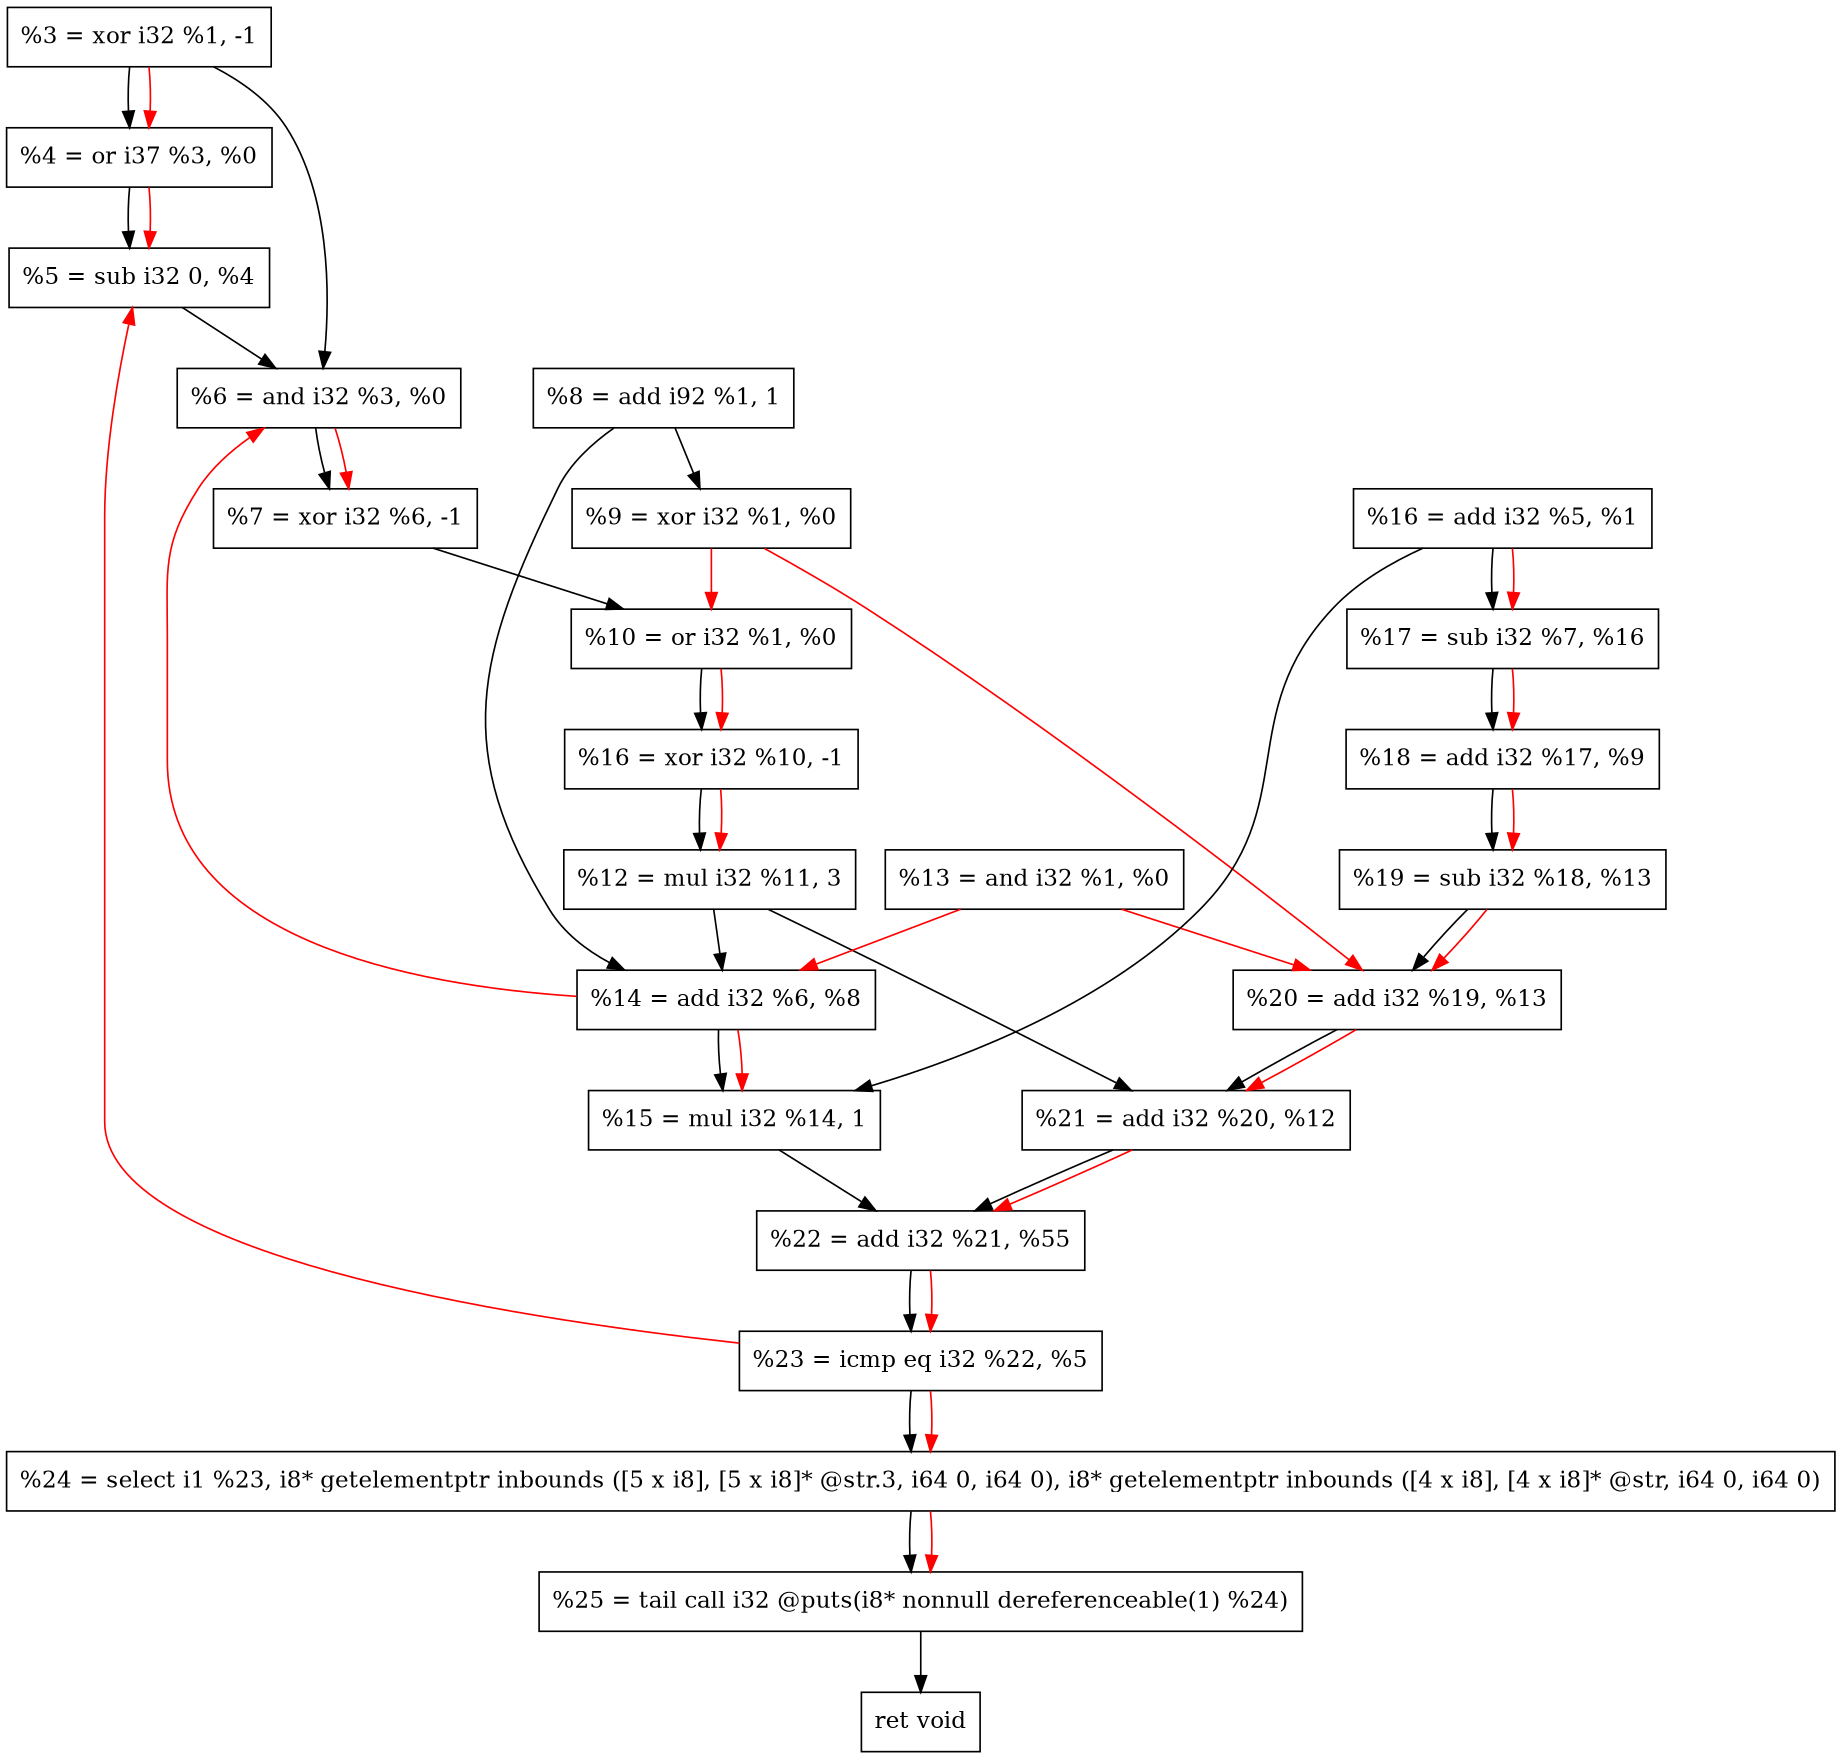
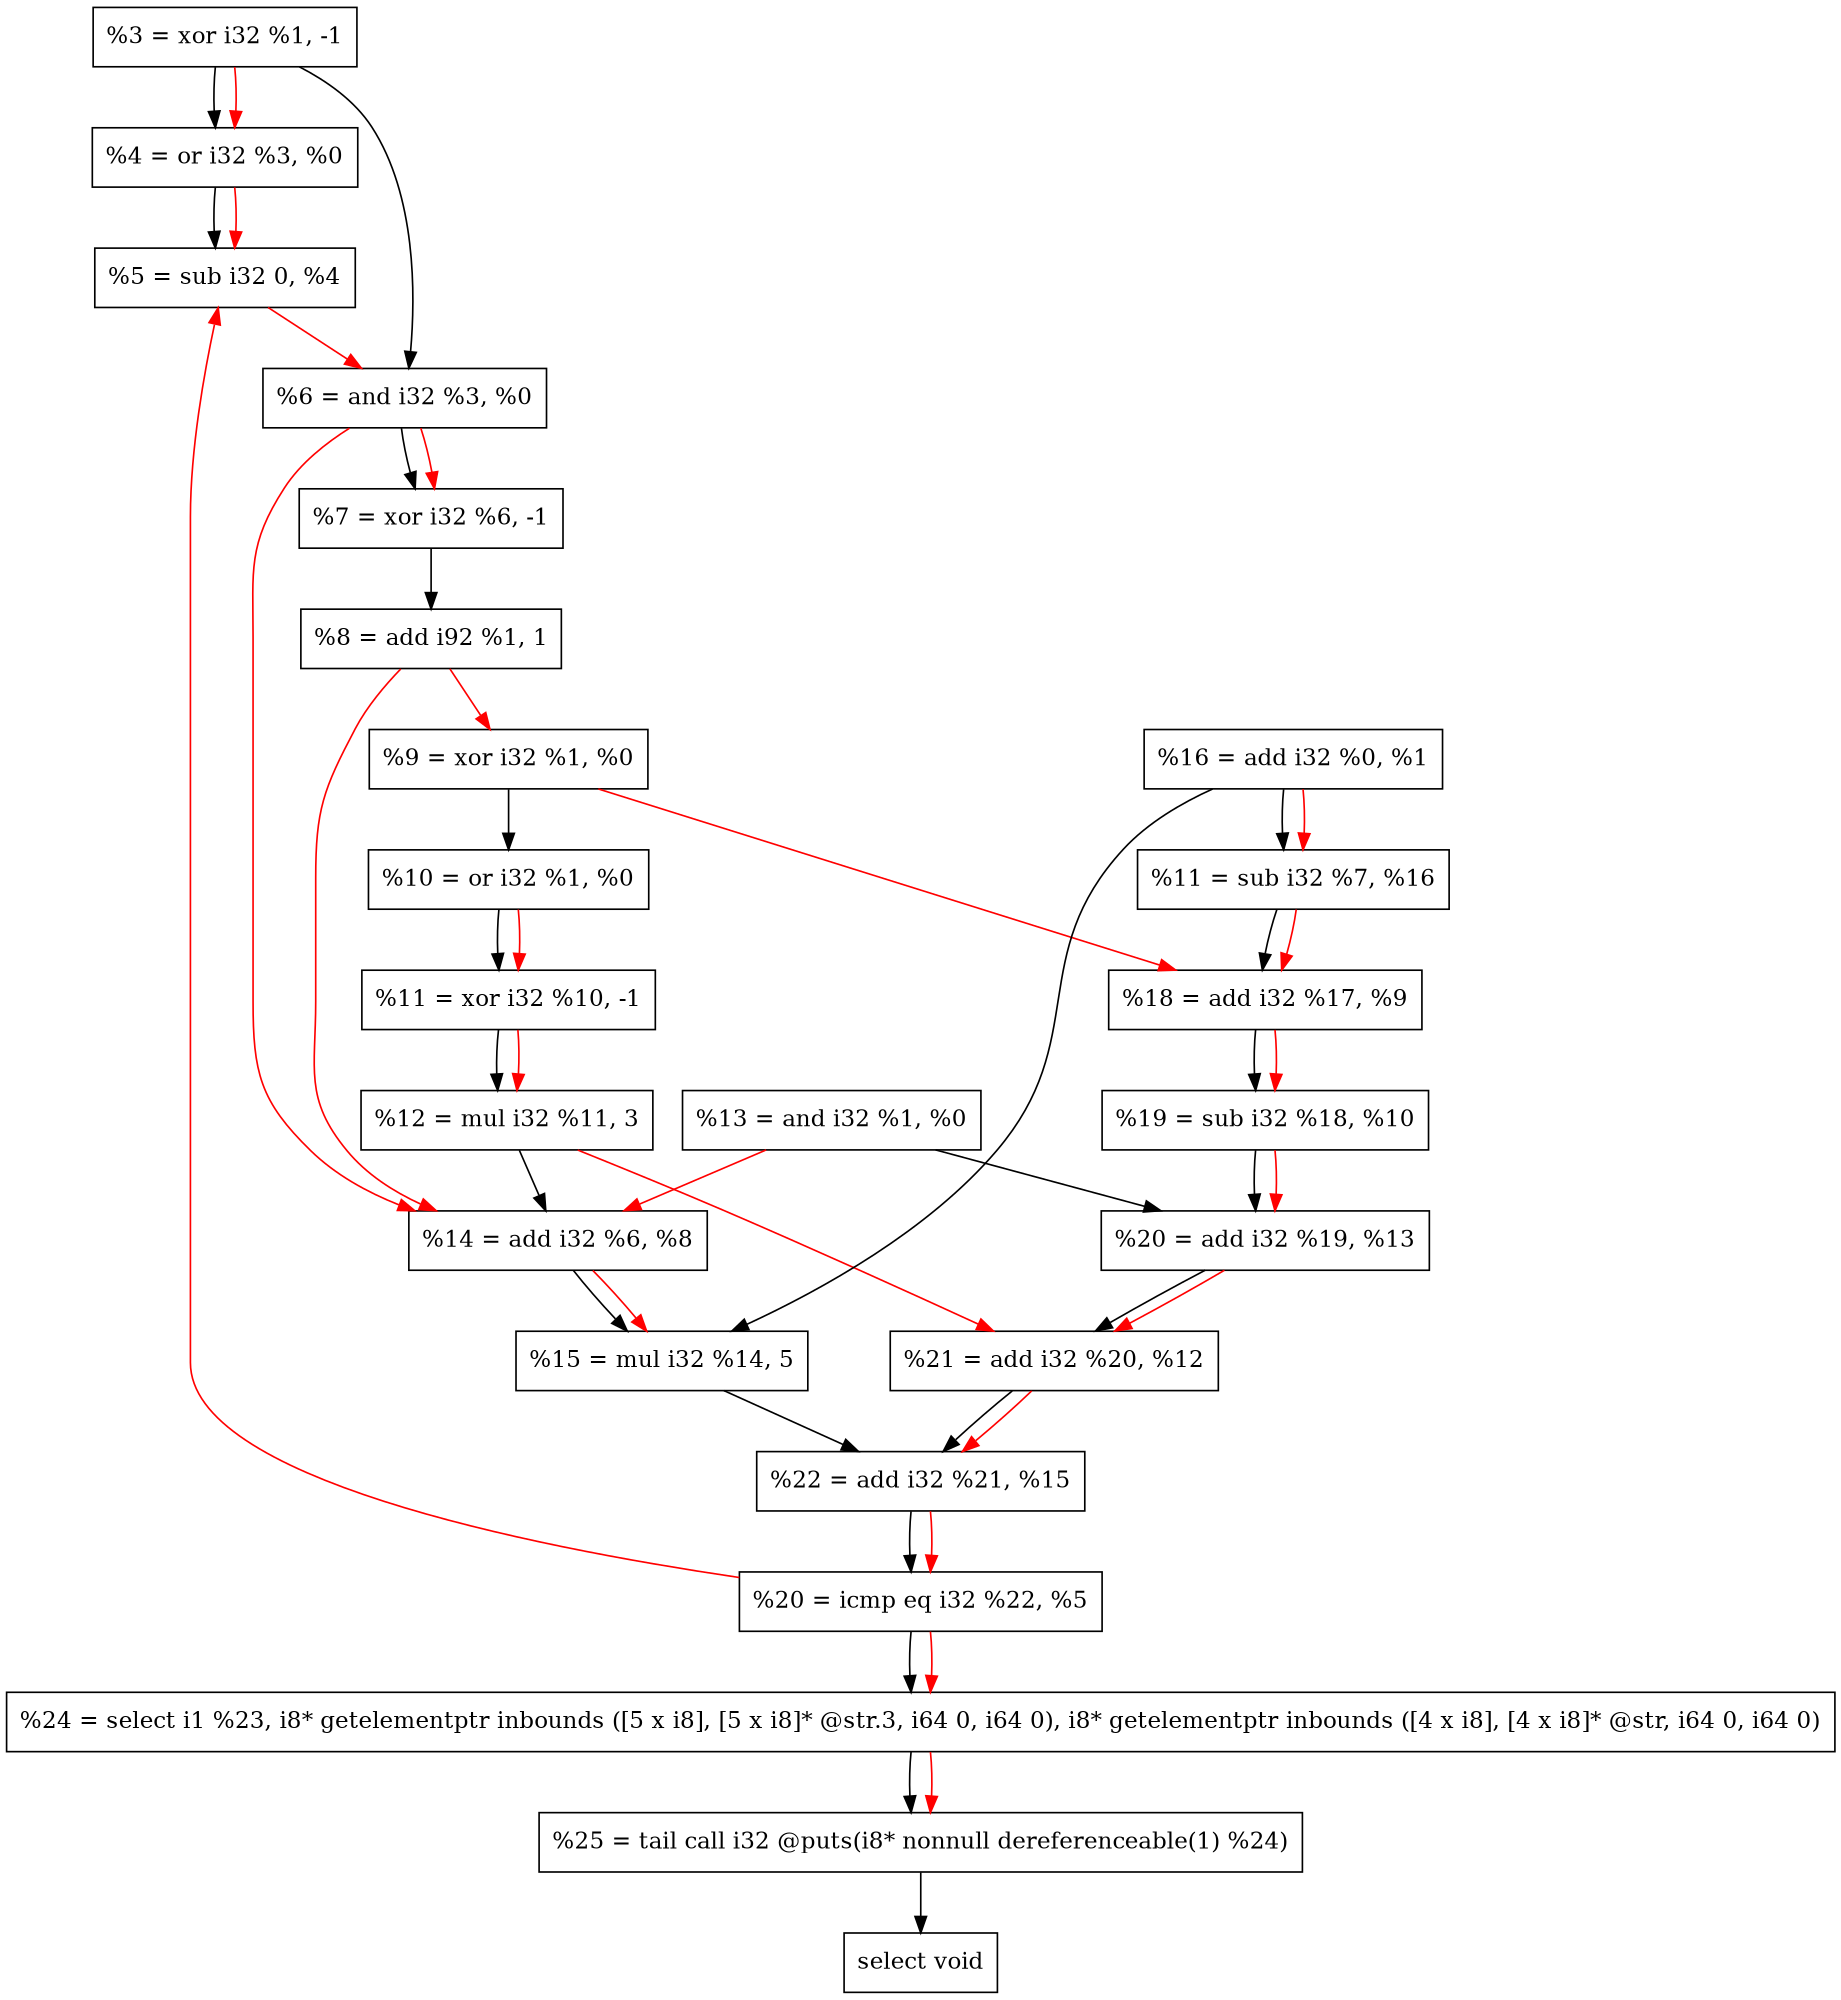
(139, 157) -> (225, 157)
(222, 333) -> (308, 333)
(684, 451) -> (465, 692)
(1503, 518) -> (1293, 759)
(711, 571) -> (509, 811)
(529, 579) -> (431, 571)
(1503, 639) -> (1293, 880)
(487, 698) -> (316, 948)
(1064, 744) -> (879, 877)
(711, 759) -> (509, 1000)
(189, 840) -> (253, 832)
(1503, 880) -> (1265, 1120)
(1208, 937) -> (1040, 1178)
(943, 995) -> (779, 1235)
(734, 1120) -> (662, 1361)
(921, 1241) -> (921, 1481)
(921, 1361) -> (921, 1602)
(921, 1722) -> (921, 1963)
